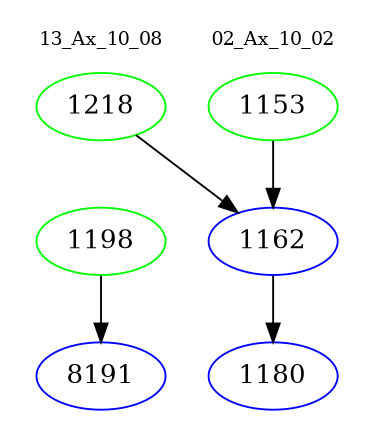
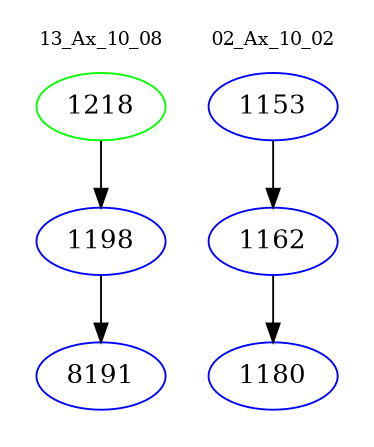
(273, 107) -> (273, 107)
(168, 160) -> (101, 165)
(101, 241) -> (101, 241)
